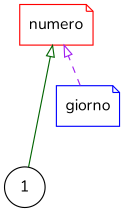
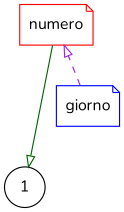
(39, 112) -> (42, 101)
